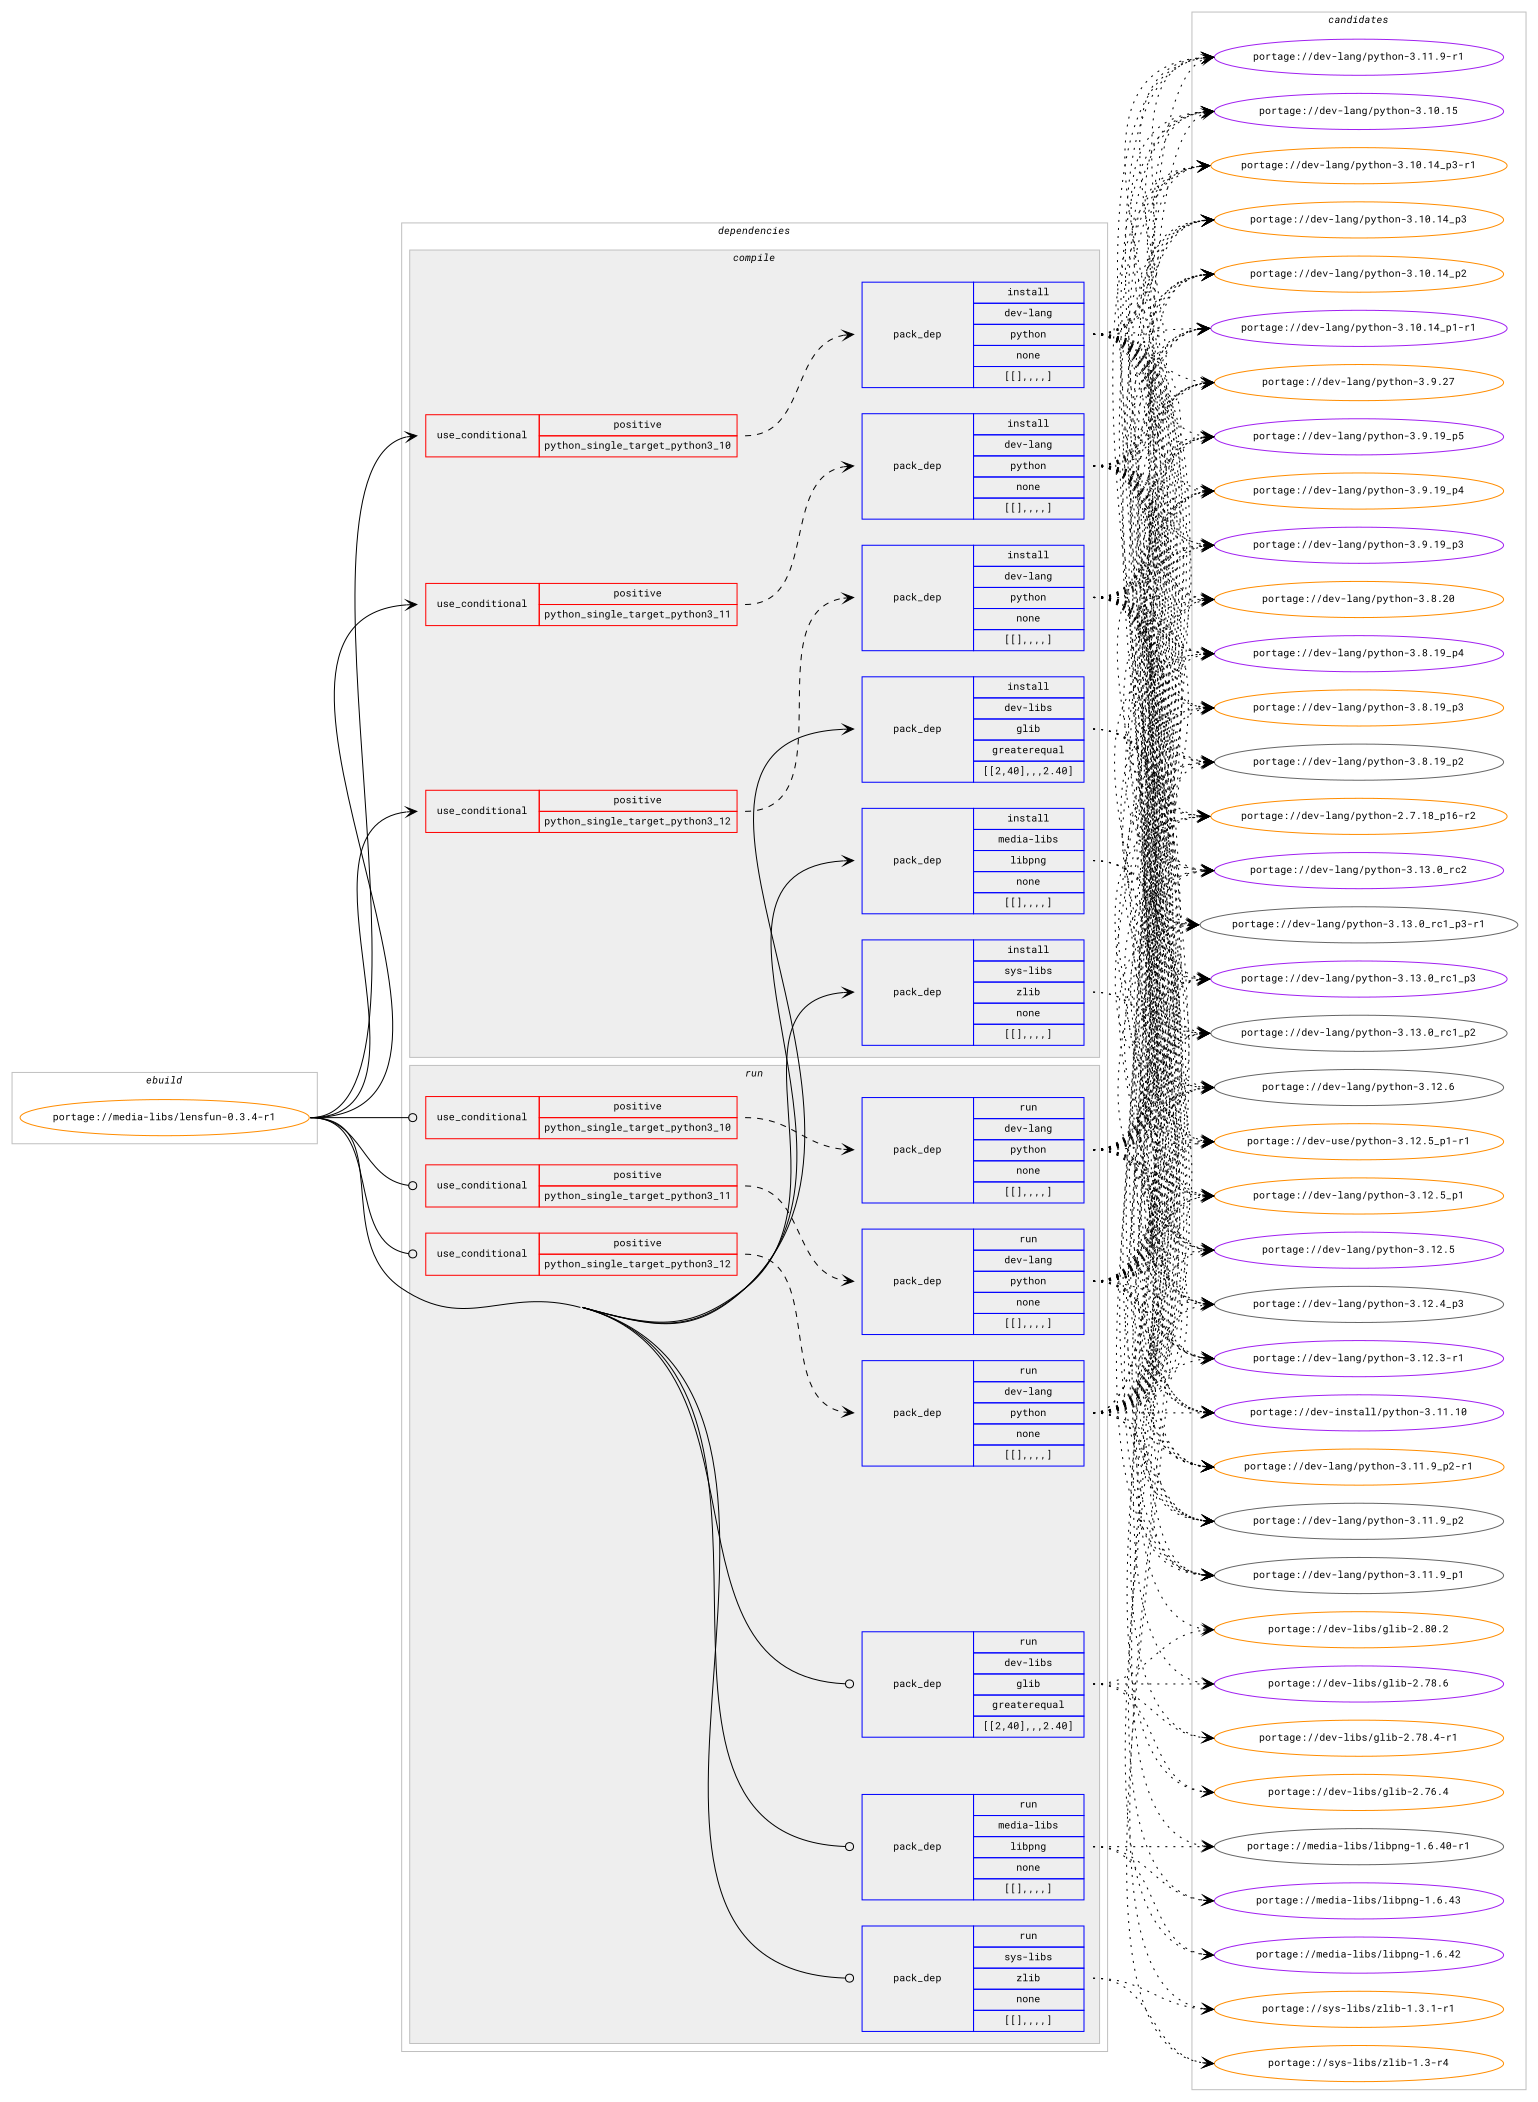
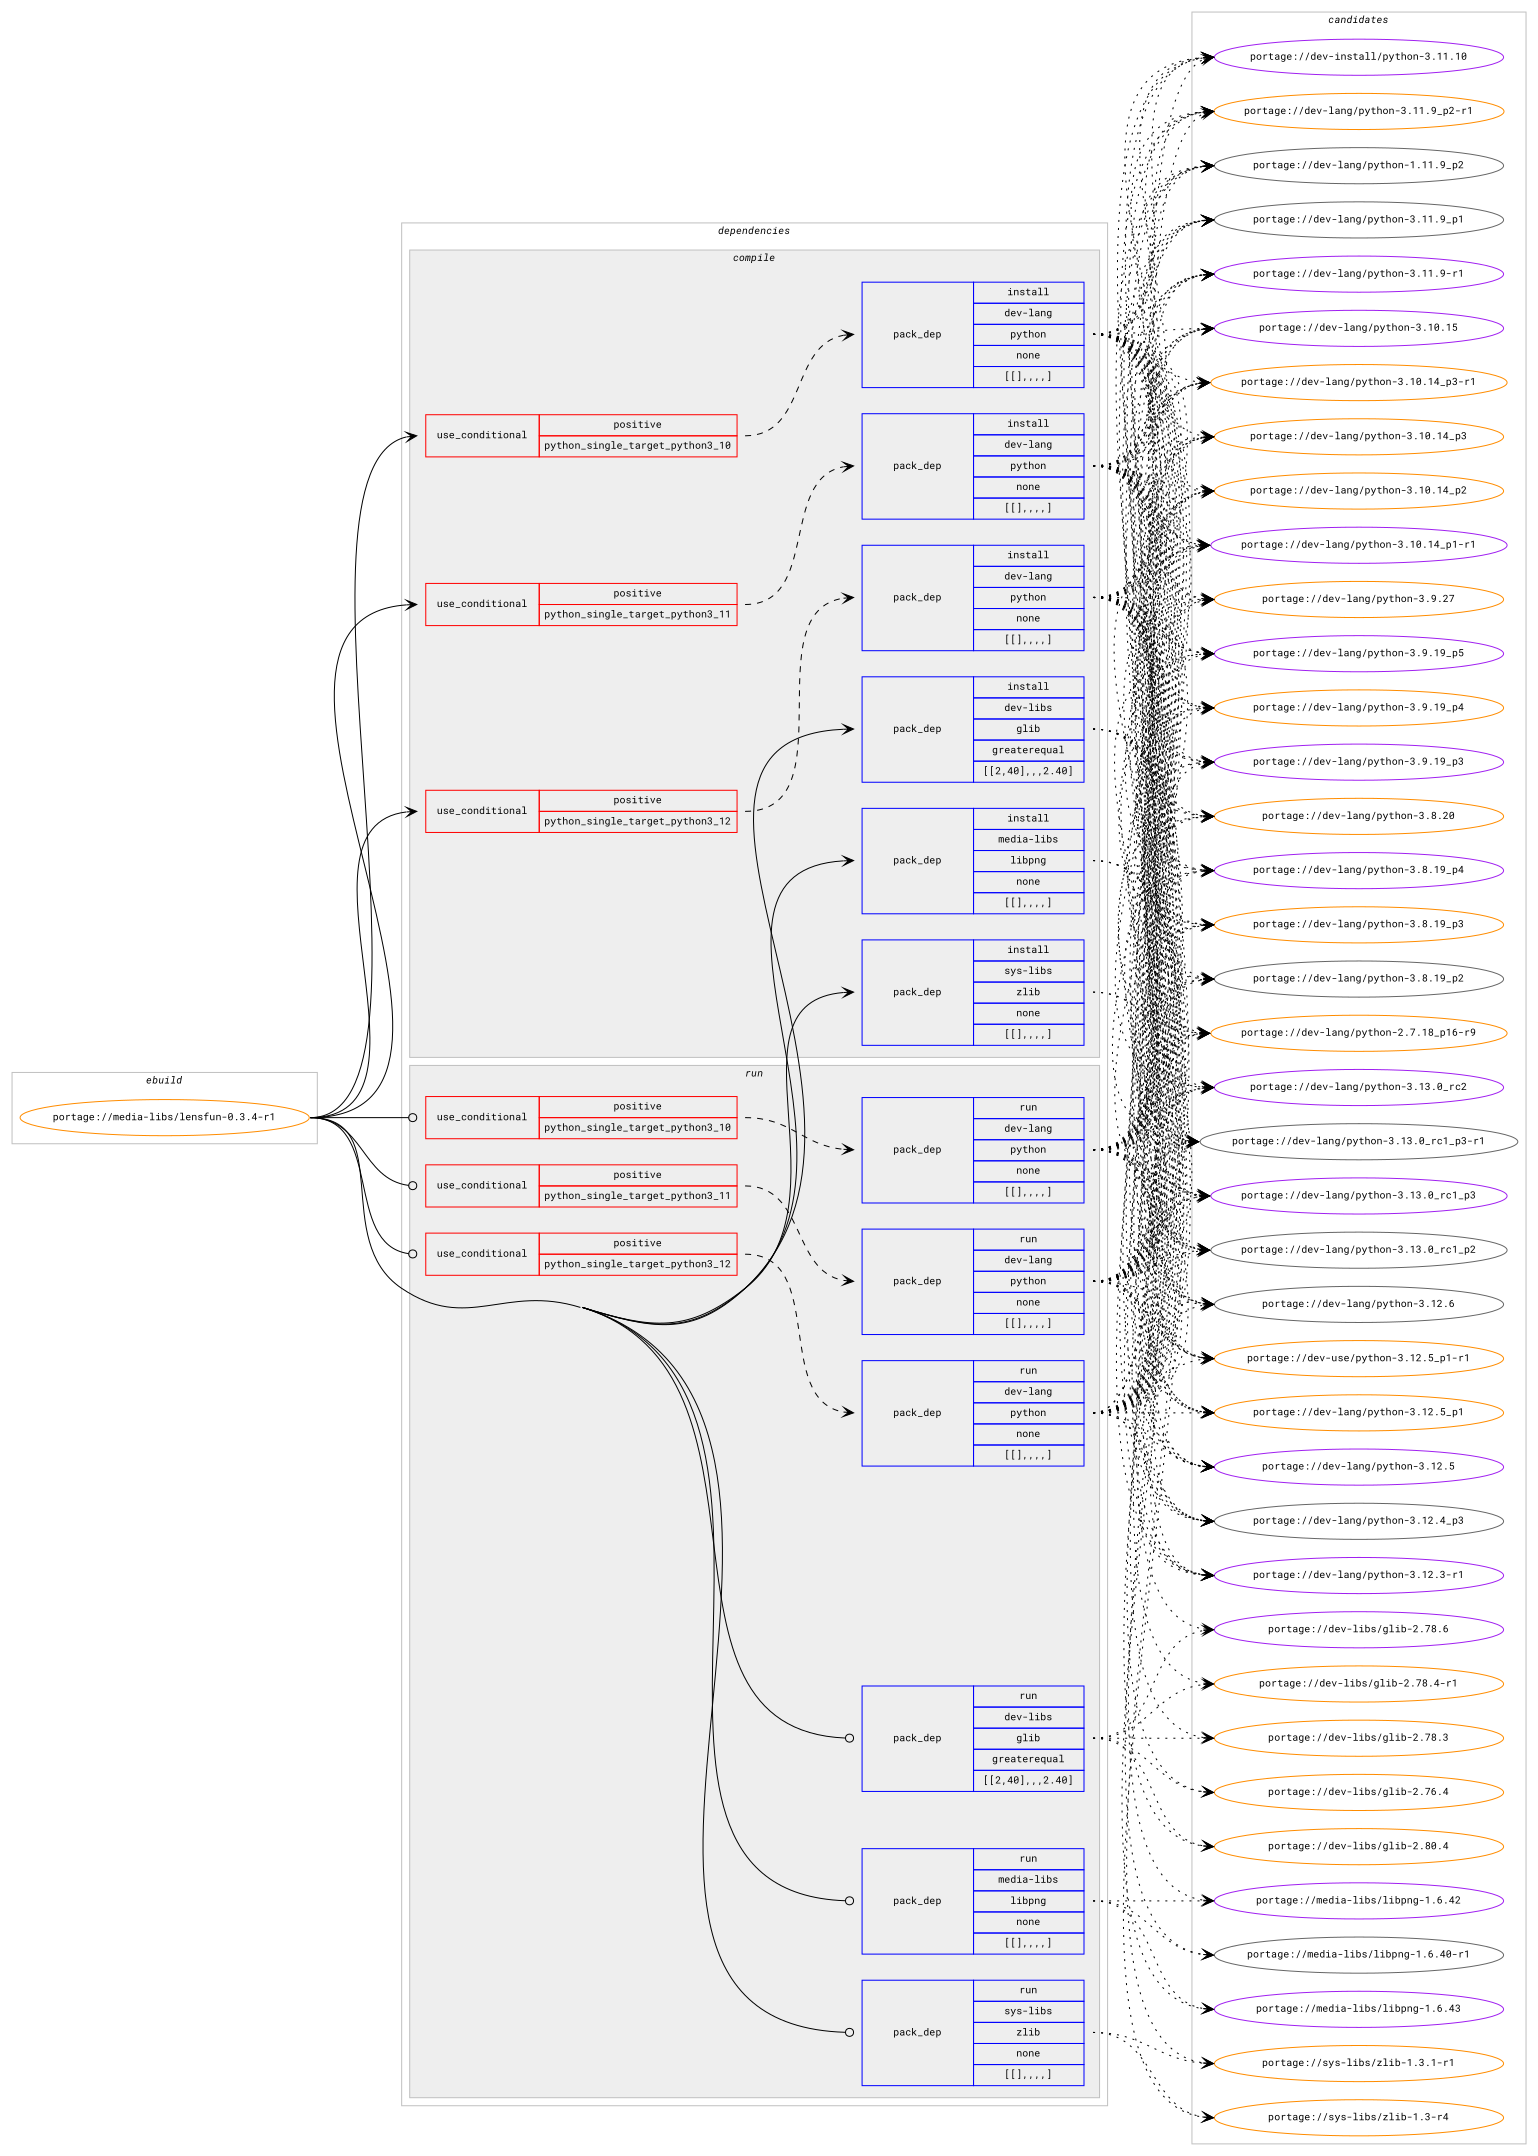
(1359, 816) -> (1359, 1033)
(1359, 1521) -> (1359, 166)
(1359, 1630) -> (1359, 1847)
none -> (1359, 1738)
